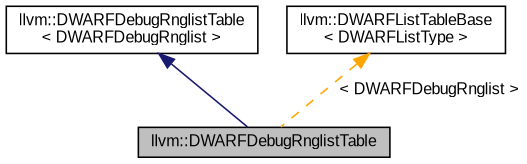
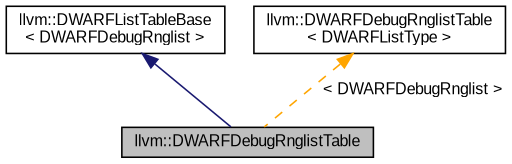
(132, 30) -> (116, 30)
(396, 30) -> (380, 30)
